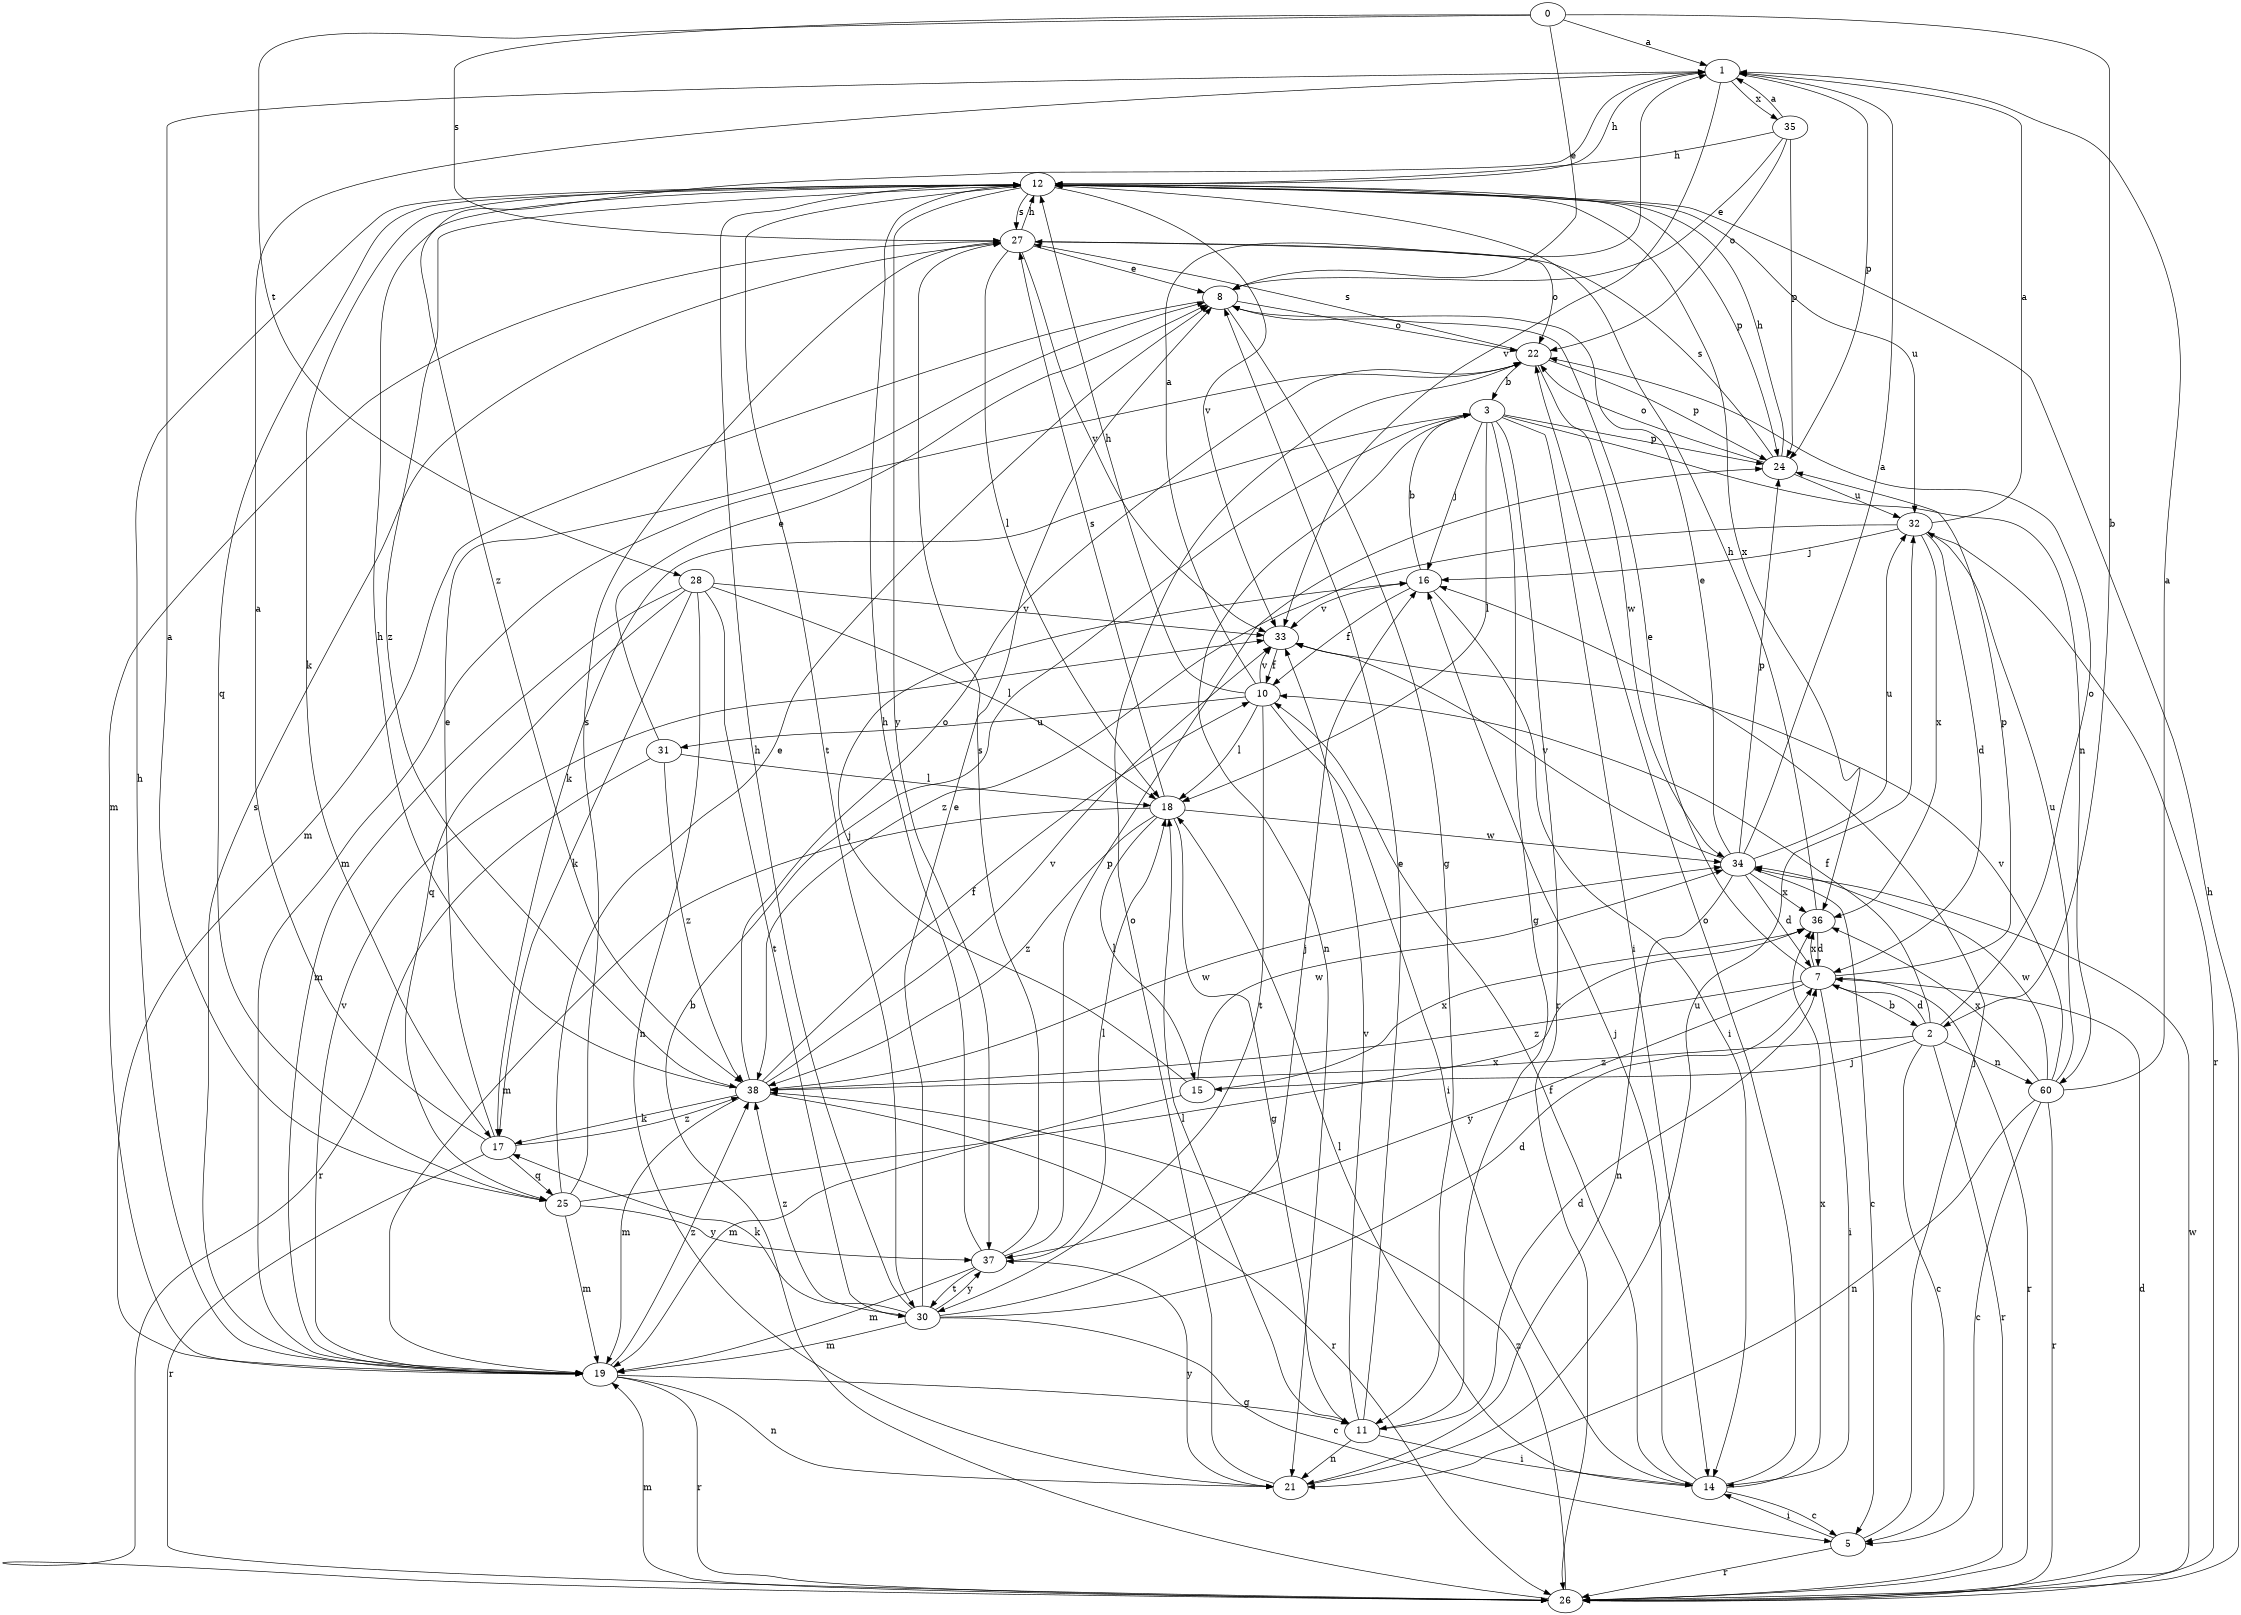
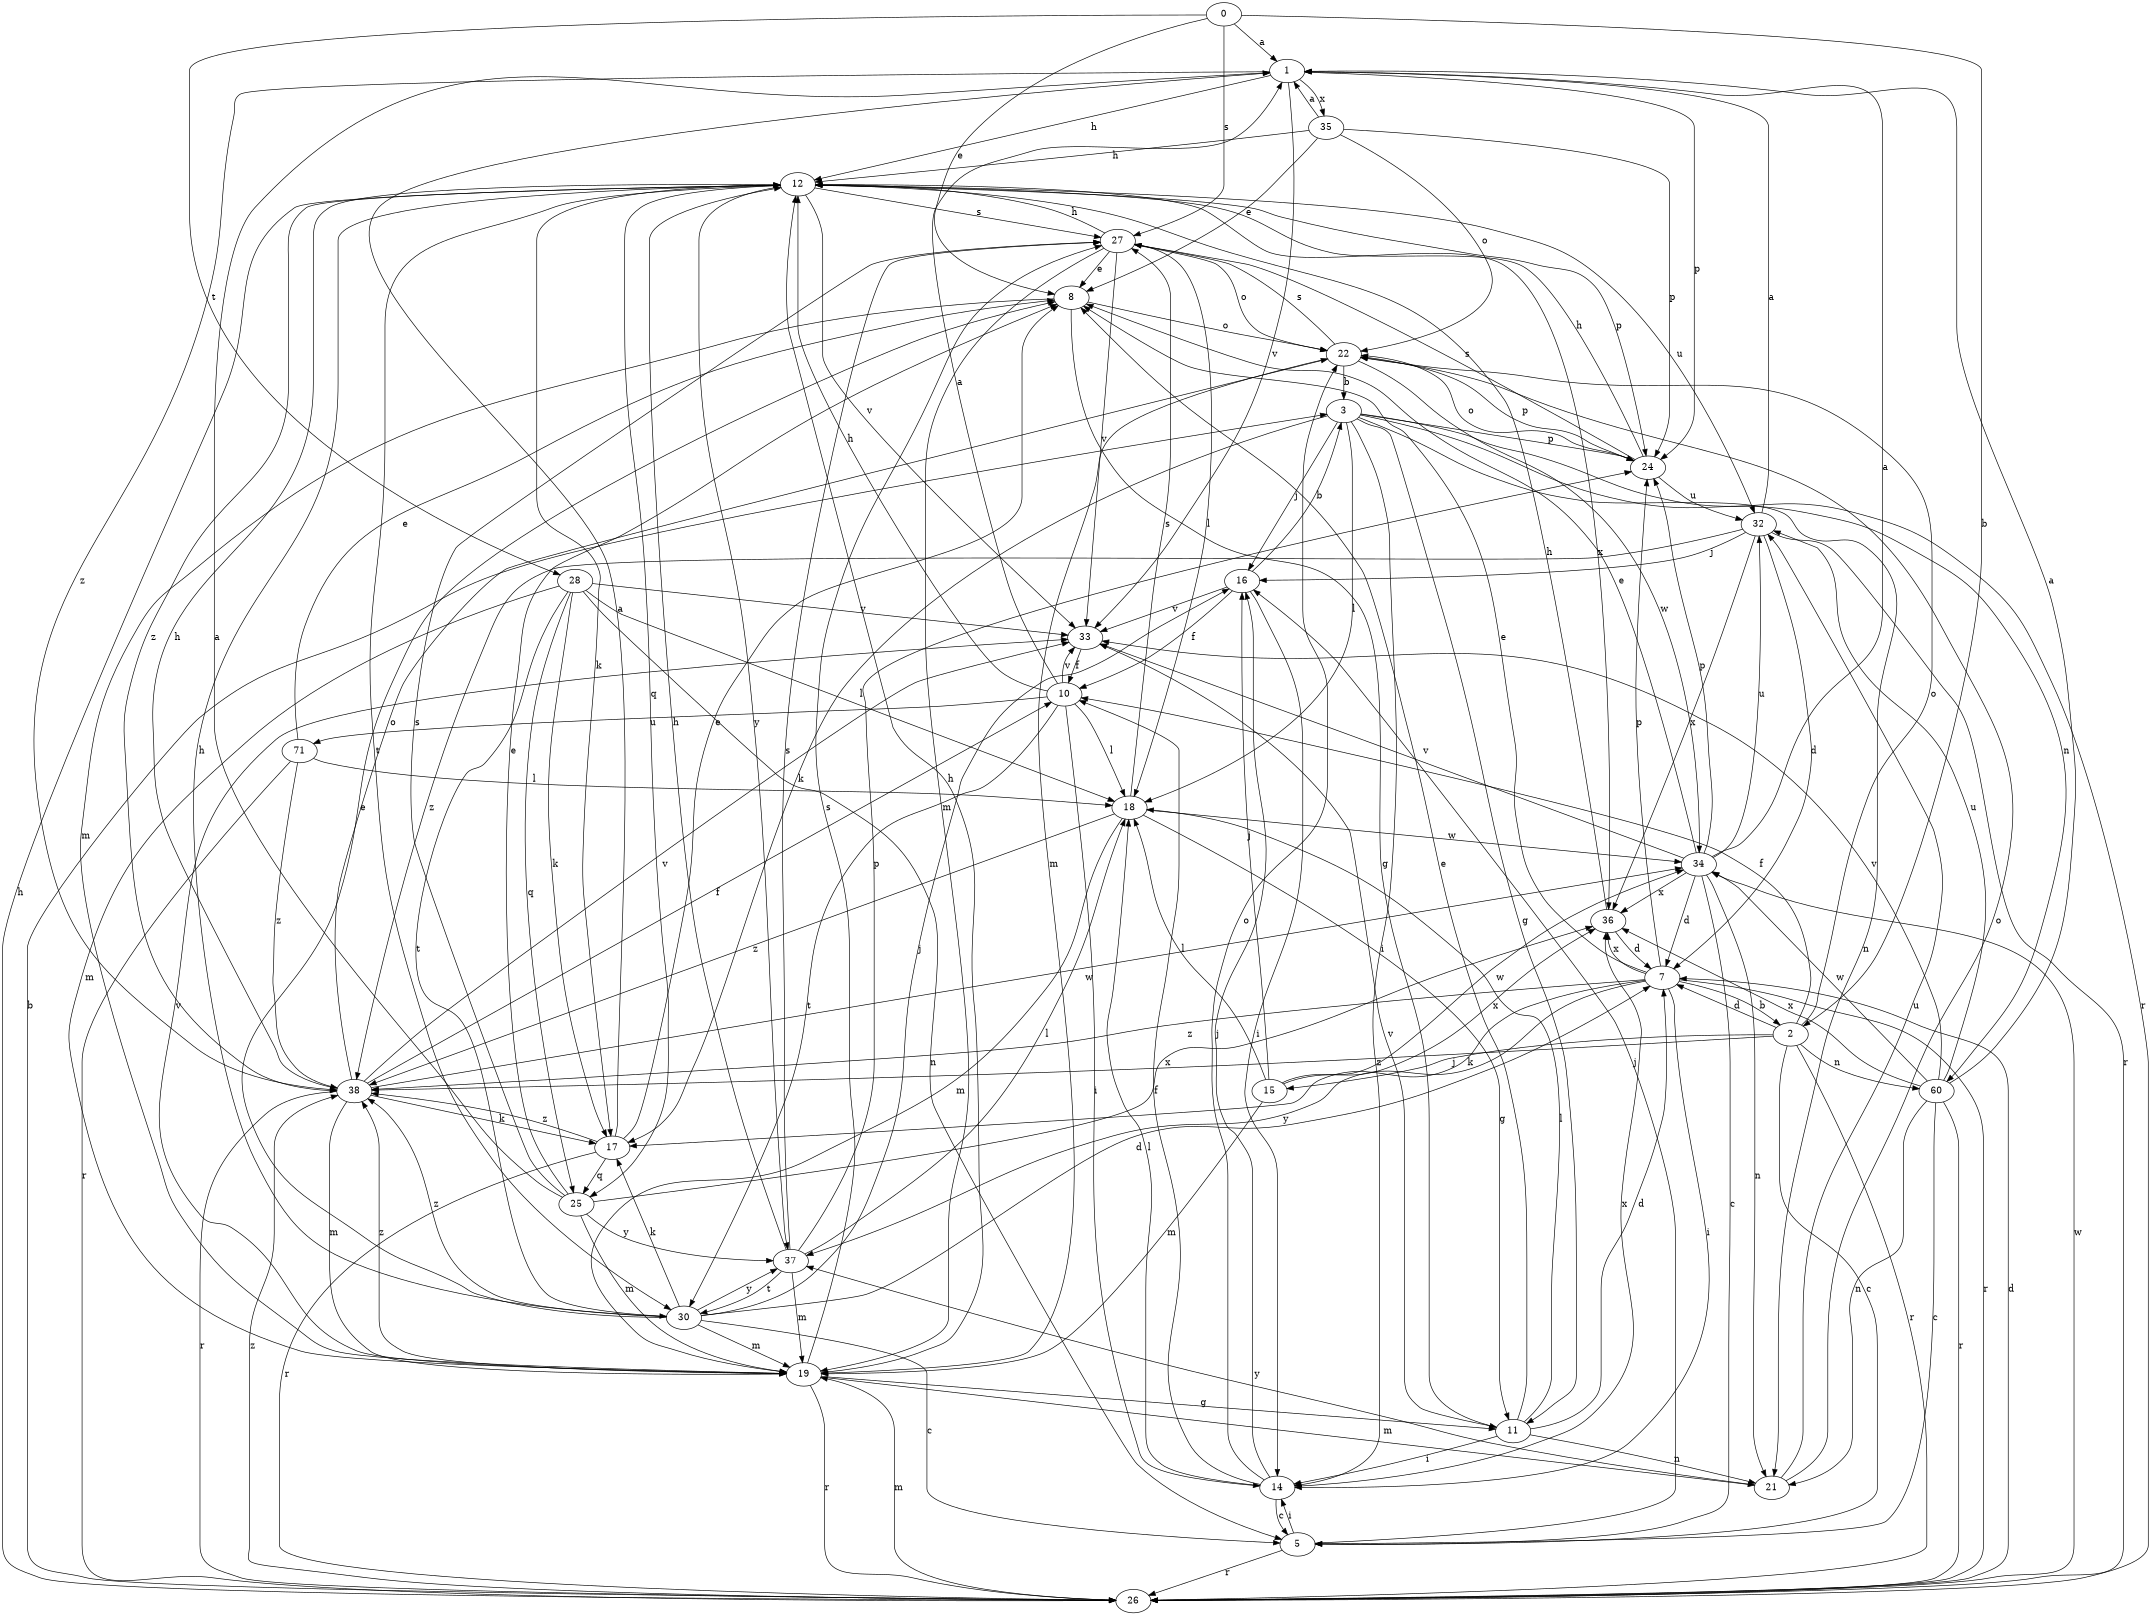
(664, 751) -> (300, 751)
(1111, 949) -> (1187, 960)
none -> (1186, 1112)
(683, 1235) -> (933, 1021)
(774, 1431) -> (1388, 1431)
